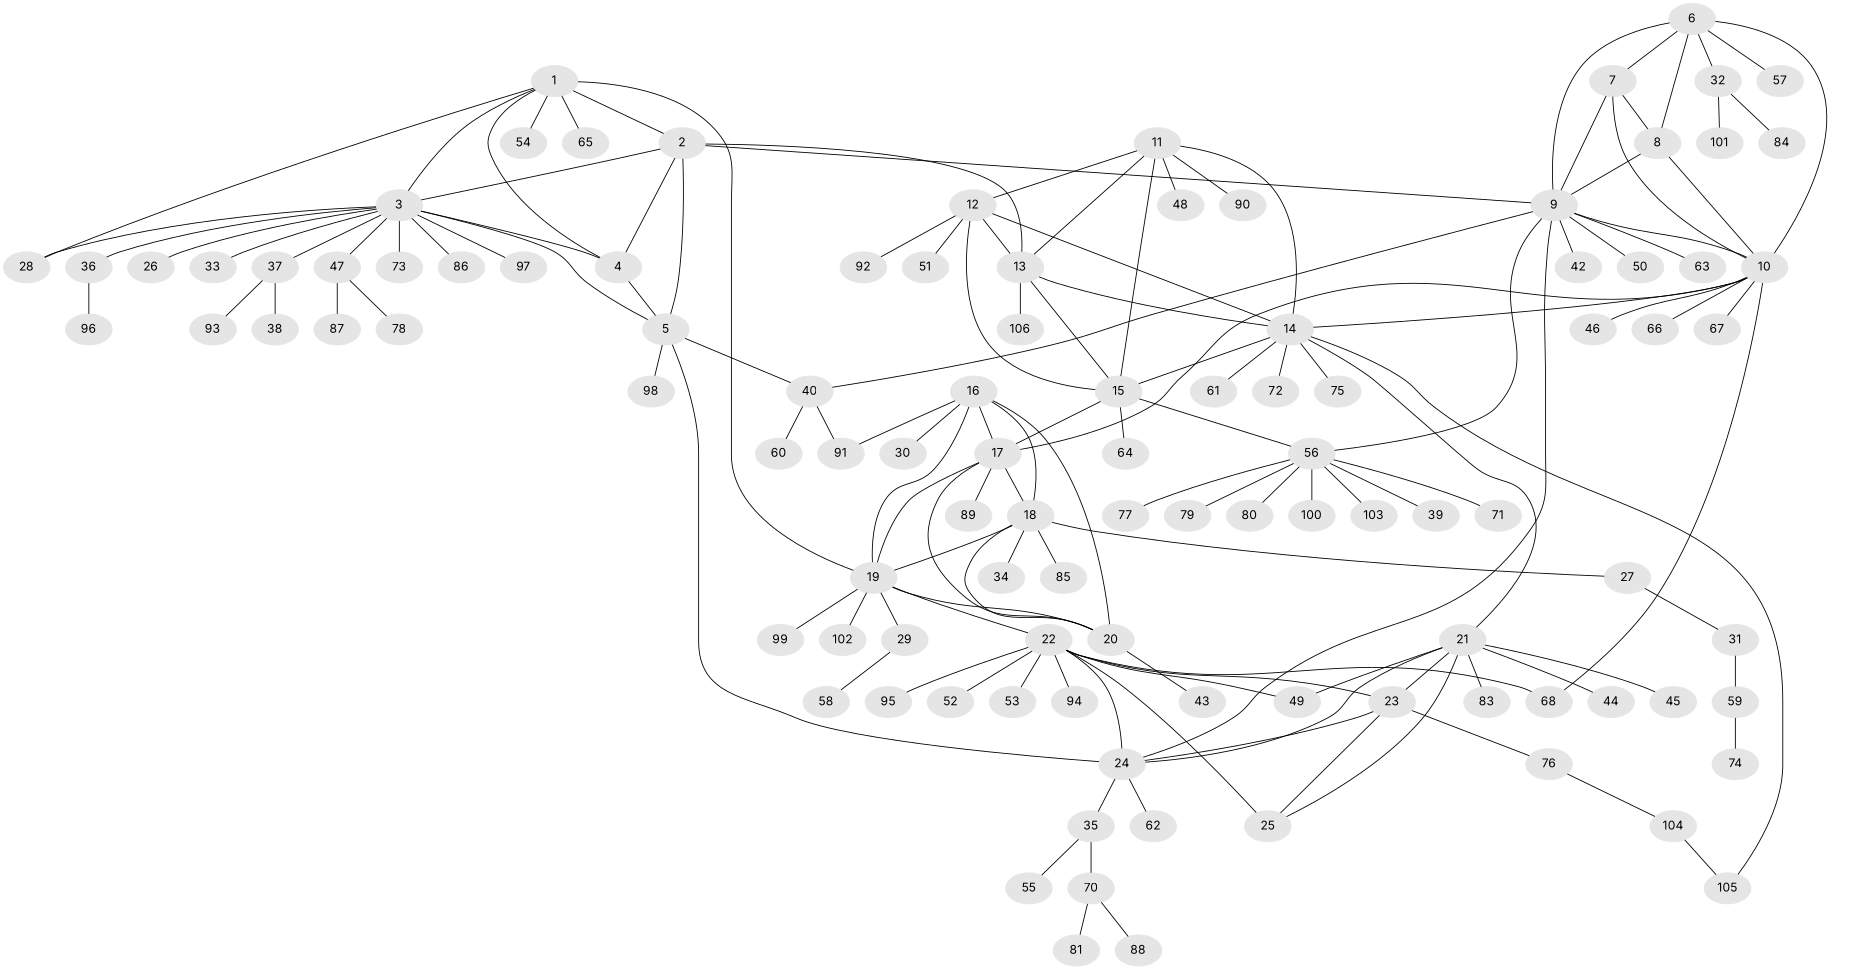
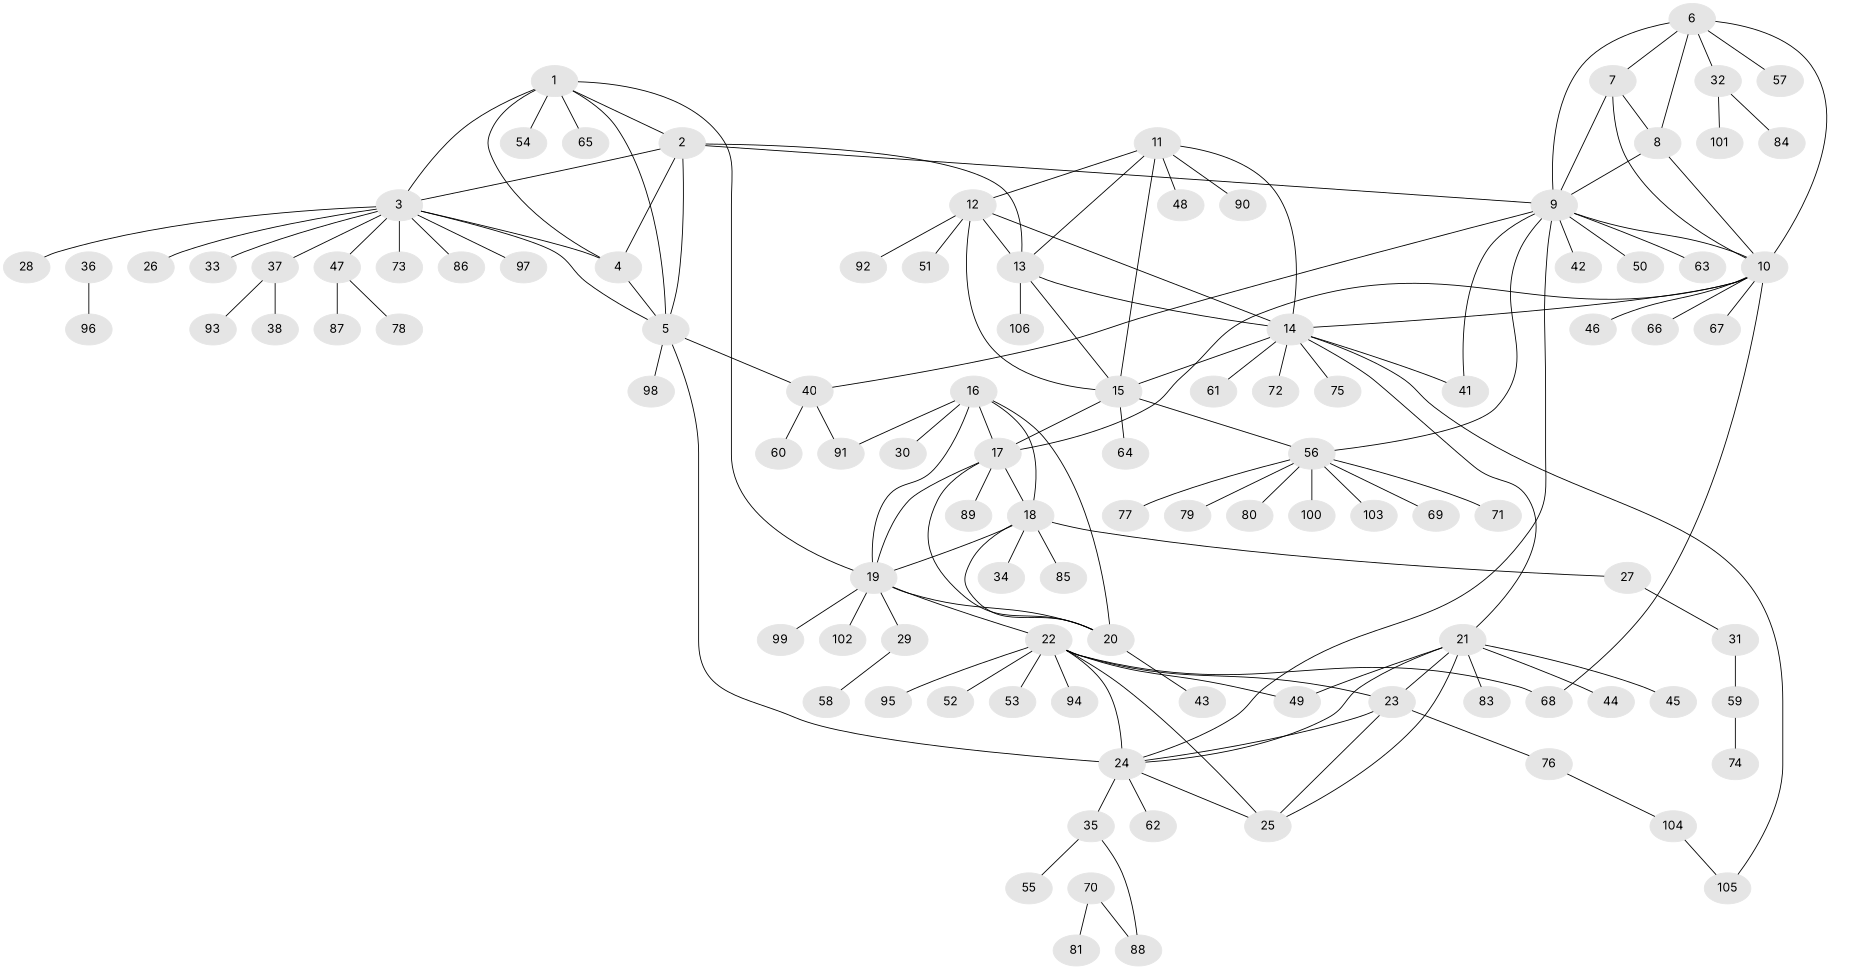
(287, 167) -> (645, 190)
(240, 224) -> none
none -> (1465, 392)
(1436, 516) -> (1436, 516)
none -> (1195, 795)
(1091, 857) -> (1127, 885)
